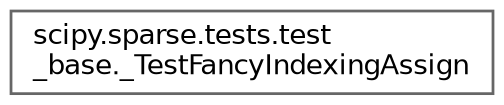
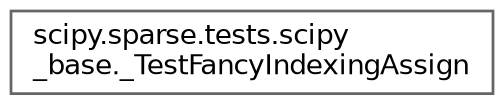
(252, 52) -> (252, 52)
